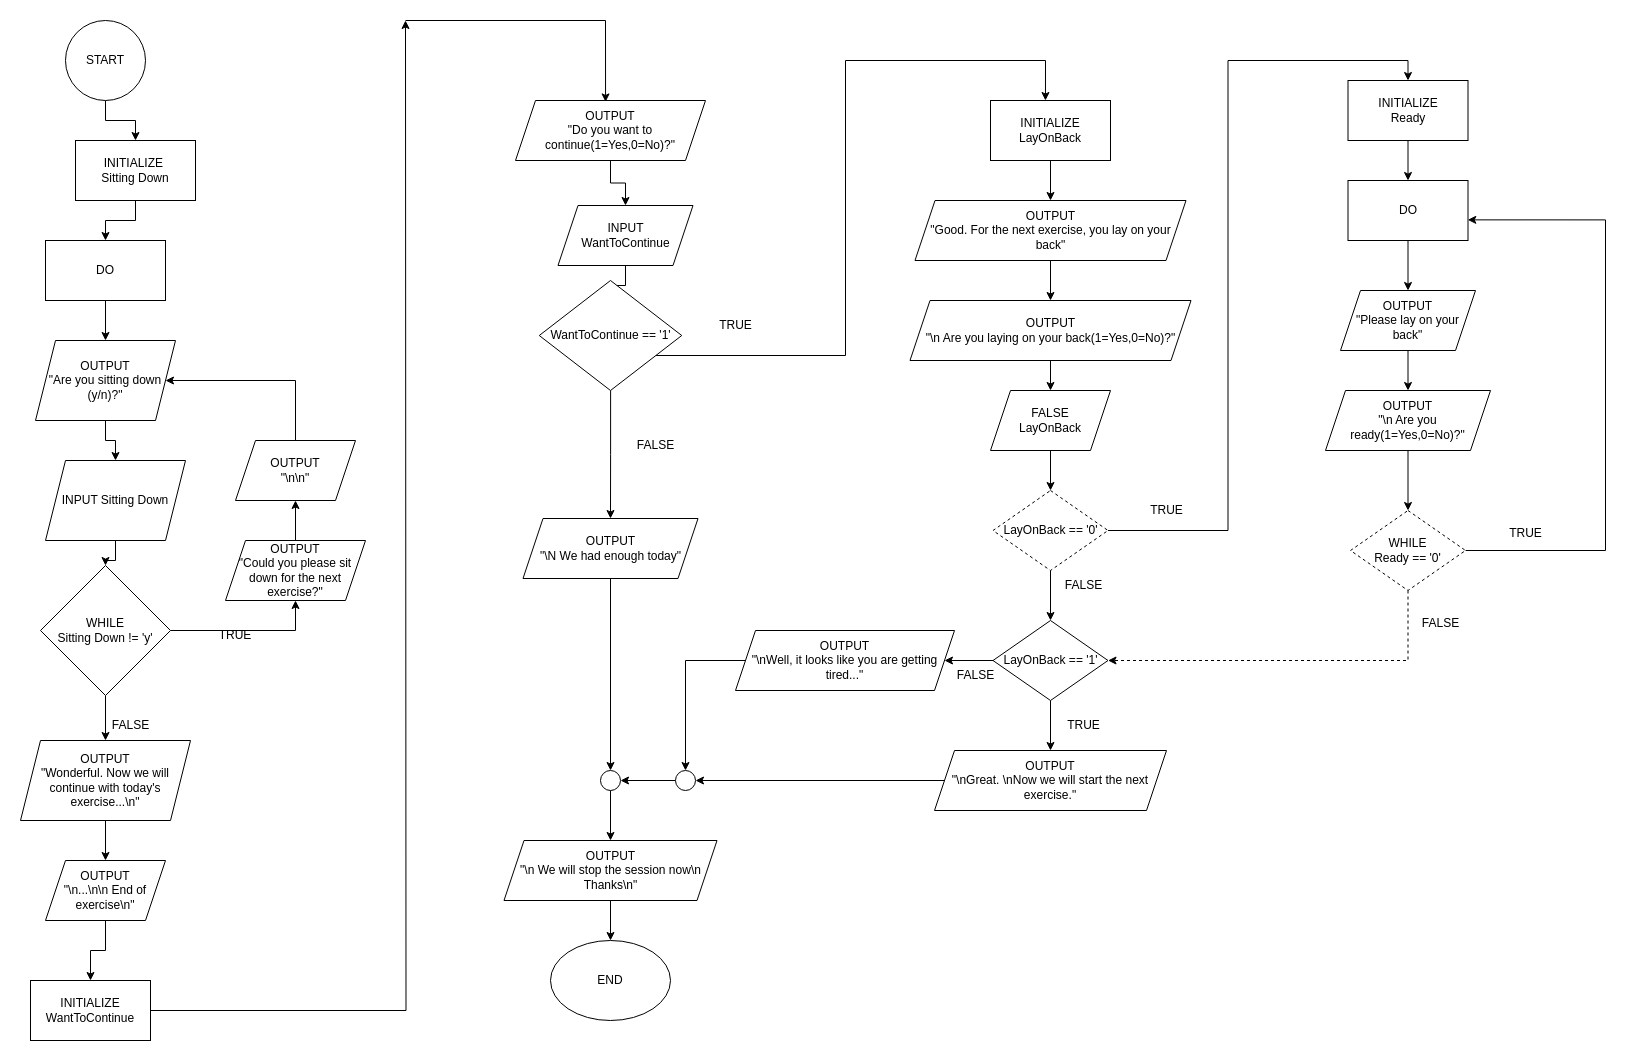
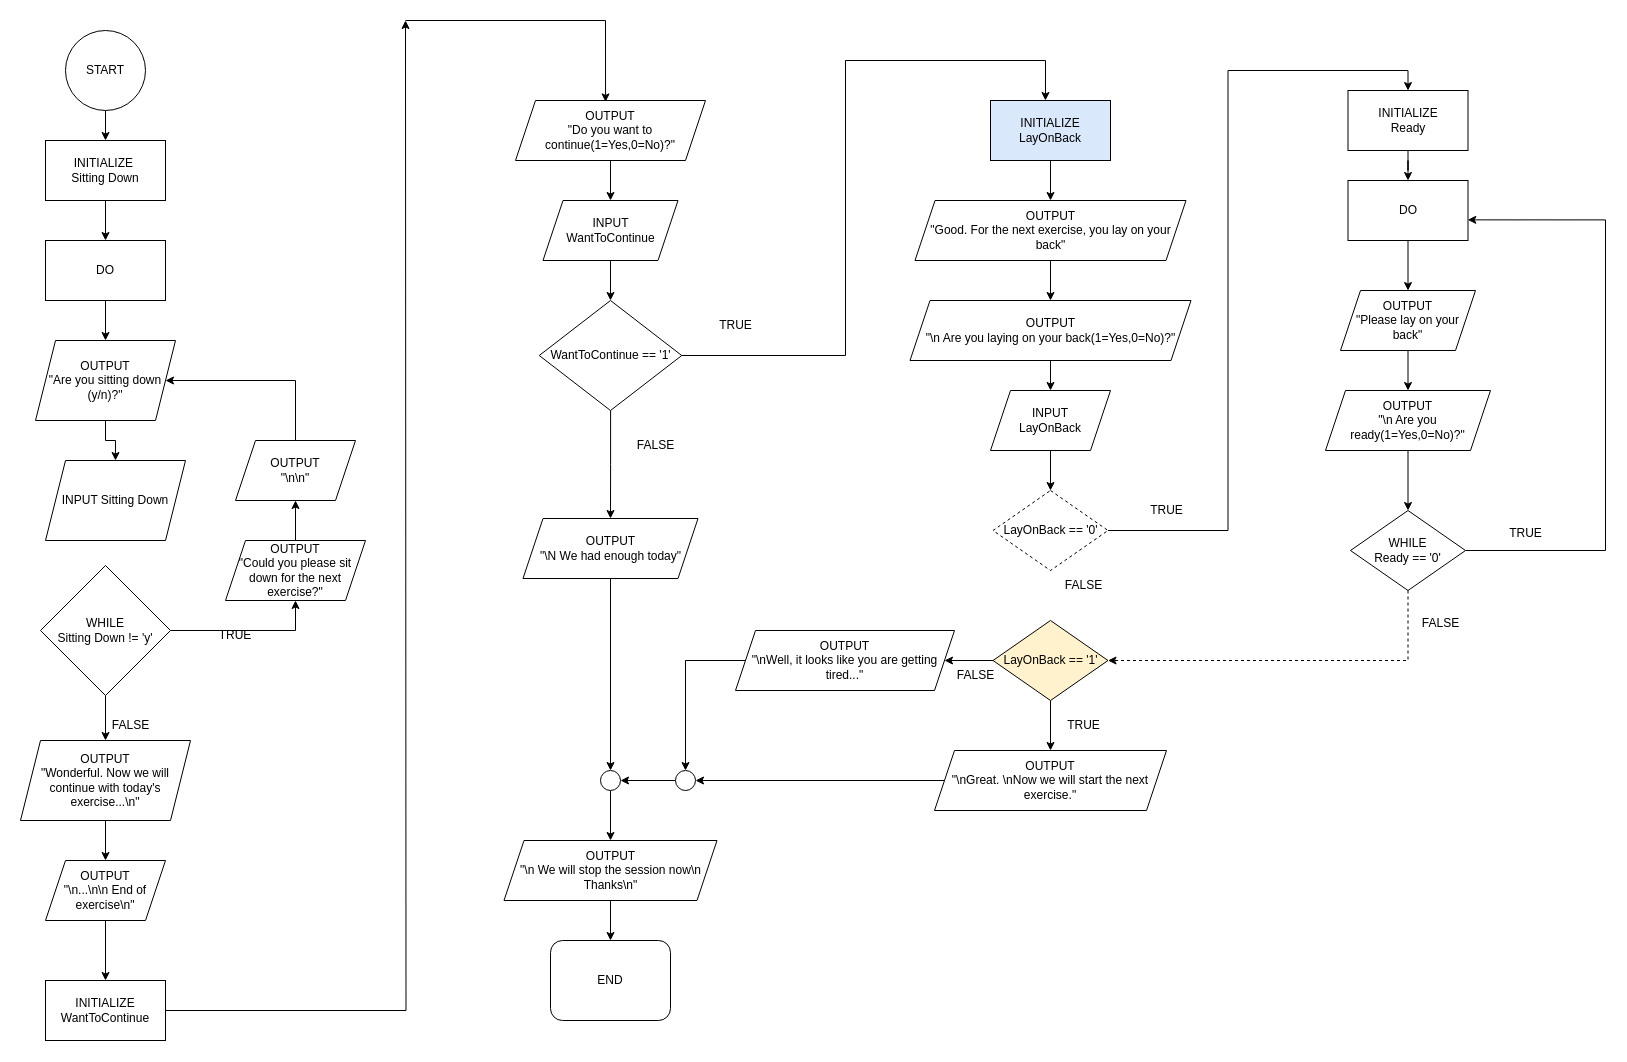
(106, 61) -> (106, 71)
(1408, 111) -> (1408, 121)
(1051, 131) -> (1051, 131)
(136, 171) -> (106, 171)
(626, 236) -> (611, 231)
(611, 336) -> (611, 356)
(1051, 421) -> (1051, 421)
(1408, 551) -> (1408, 551)
(116, 556) -> none
(1051, 592) -> none
(1051, 661) -> (1051, 661)
(611, 981) -> (611, 981)
(91, 1011) -> (106, 1011)
